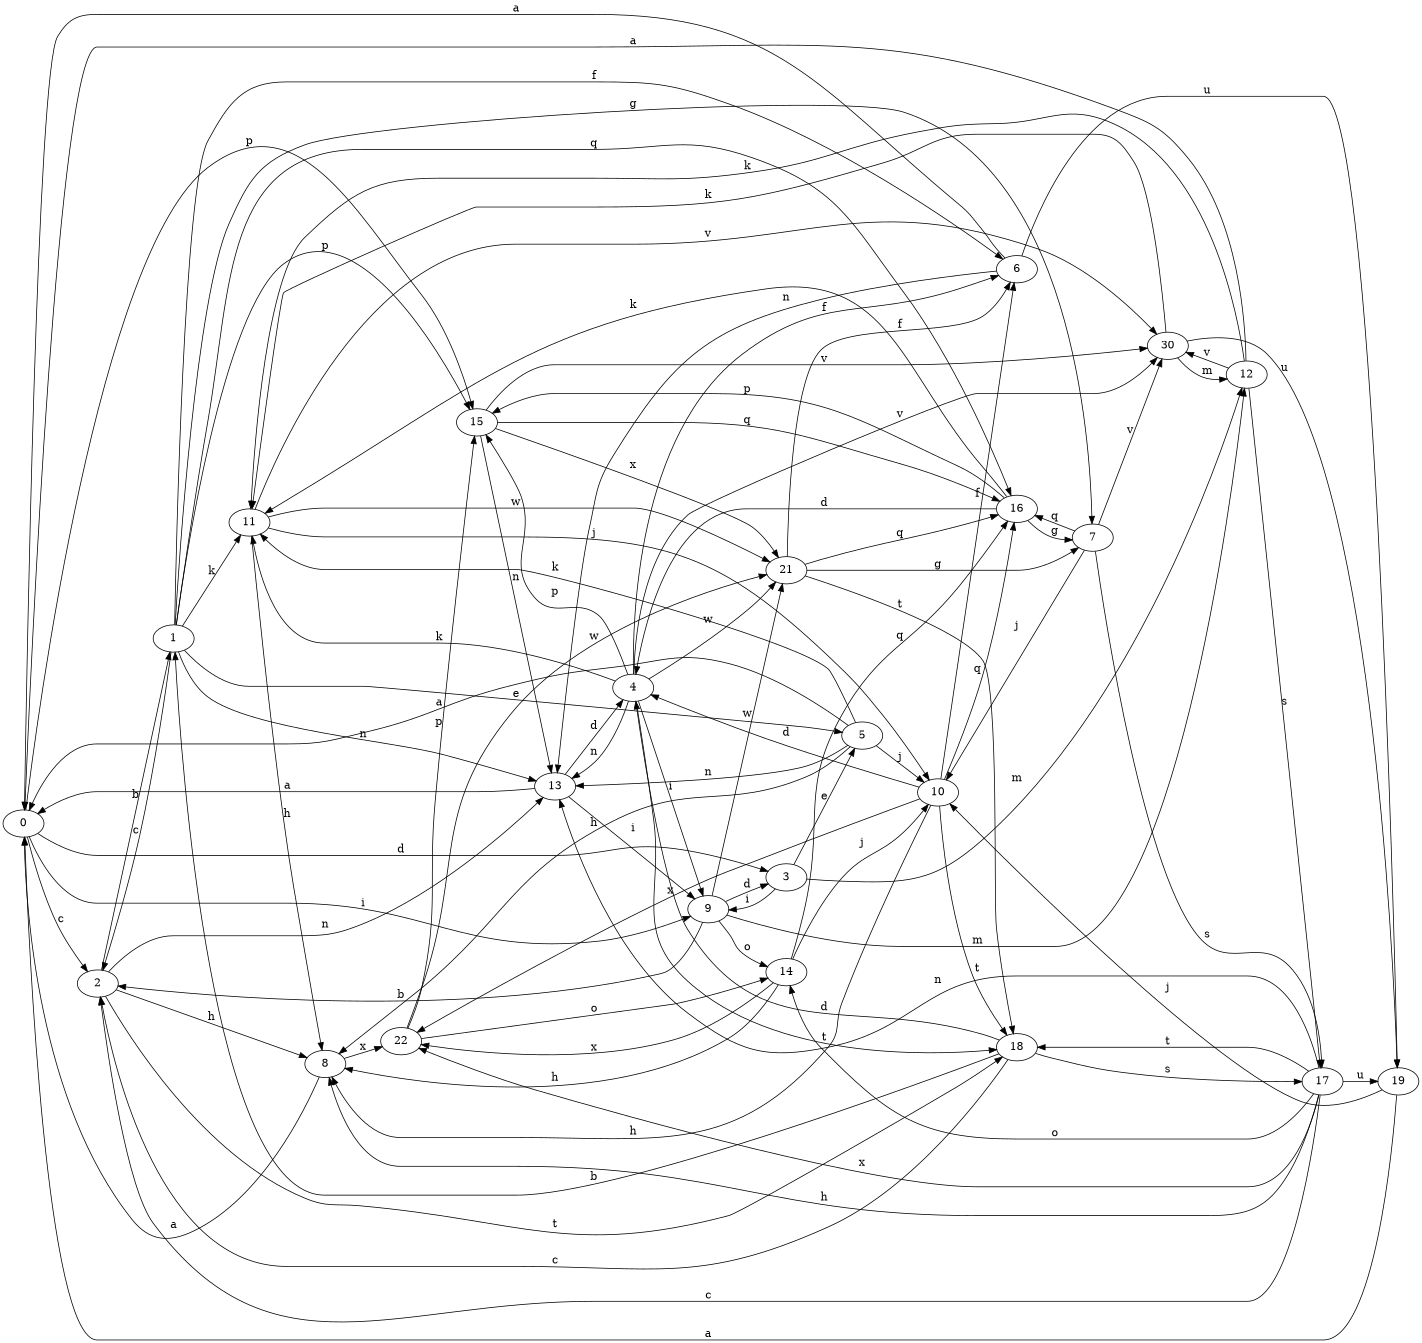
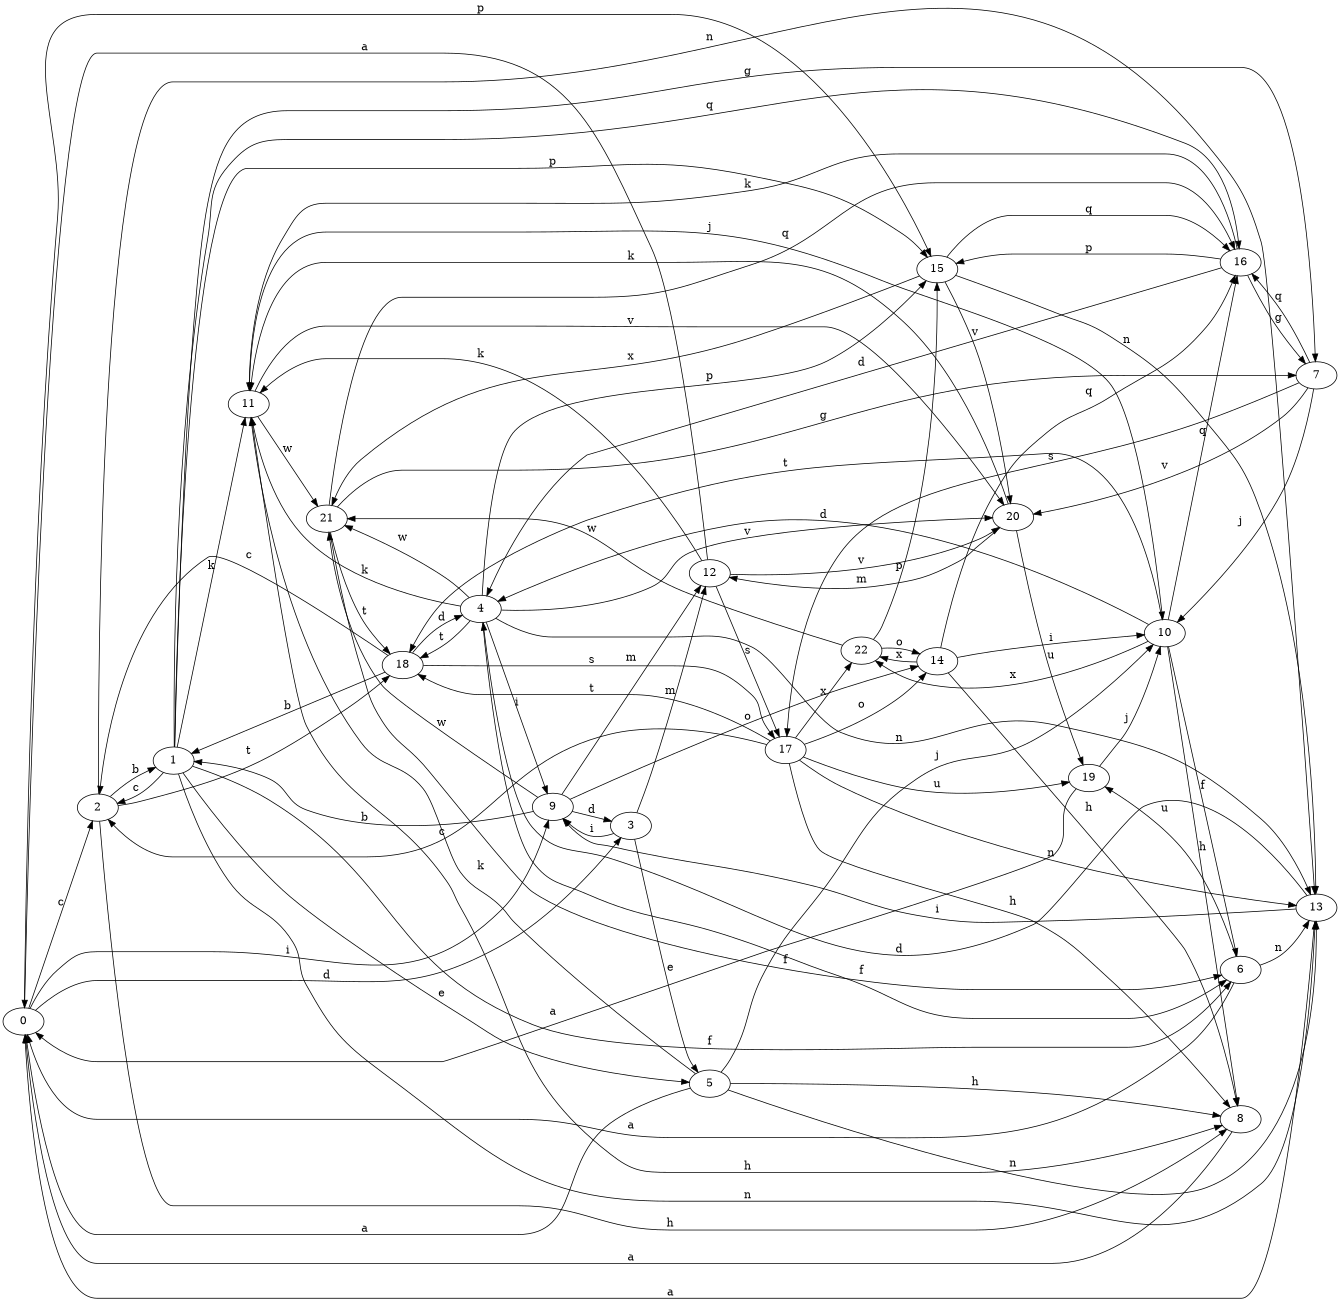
(1168, 346) -> (1013, 517)
(862, 843) -> (1051, 638)
(428, 1000) -> (360, 822)
(359, 1054) -> none
